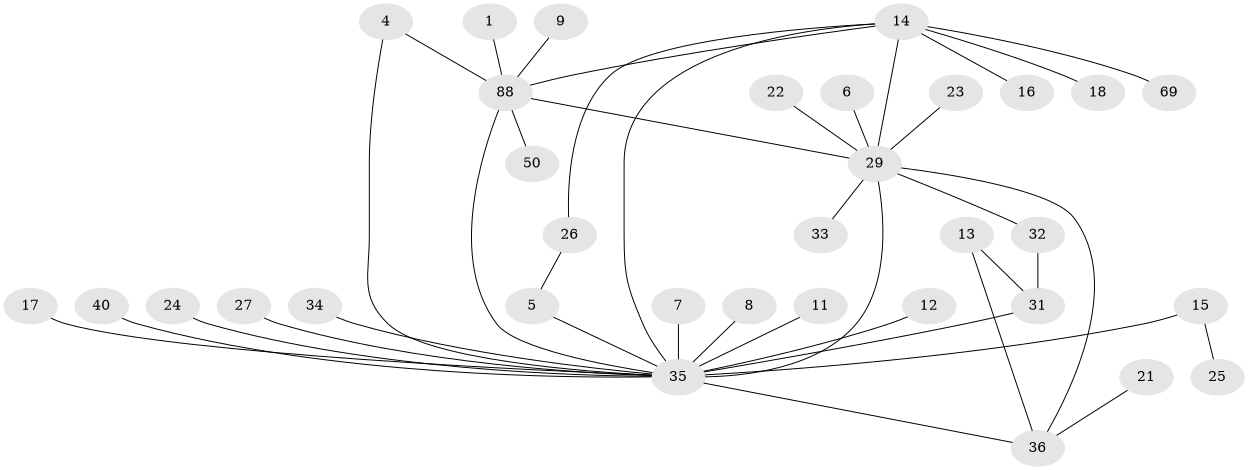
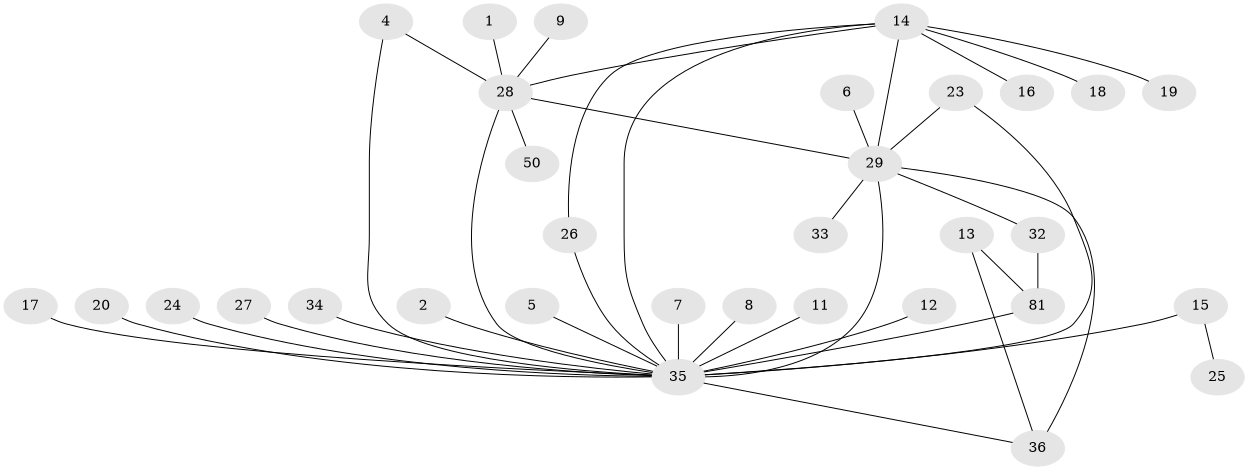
(506, 93) -> (506, 93)
(776, 93) -> none
(1169, 93) -> (1169, 93)
(551, 271) -> (606, 317)
(102, 306) -> (102, 306)
none -> (424, 306)
(1038, 306) -> (1038, 306)
none -> (1068, 327)
(1146, 377) -> none
